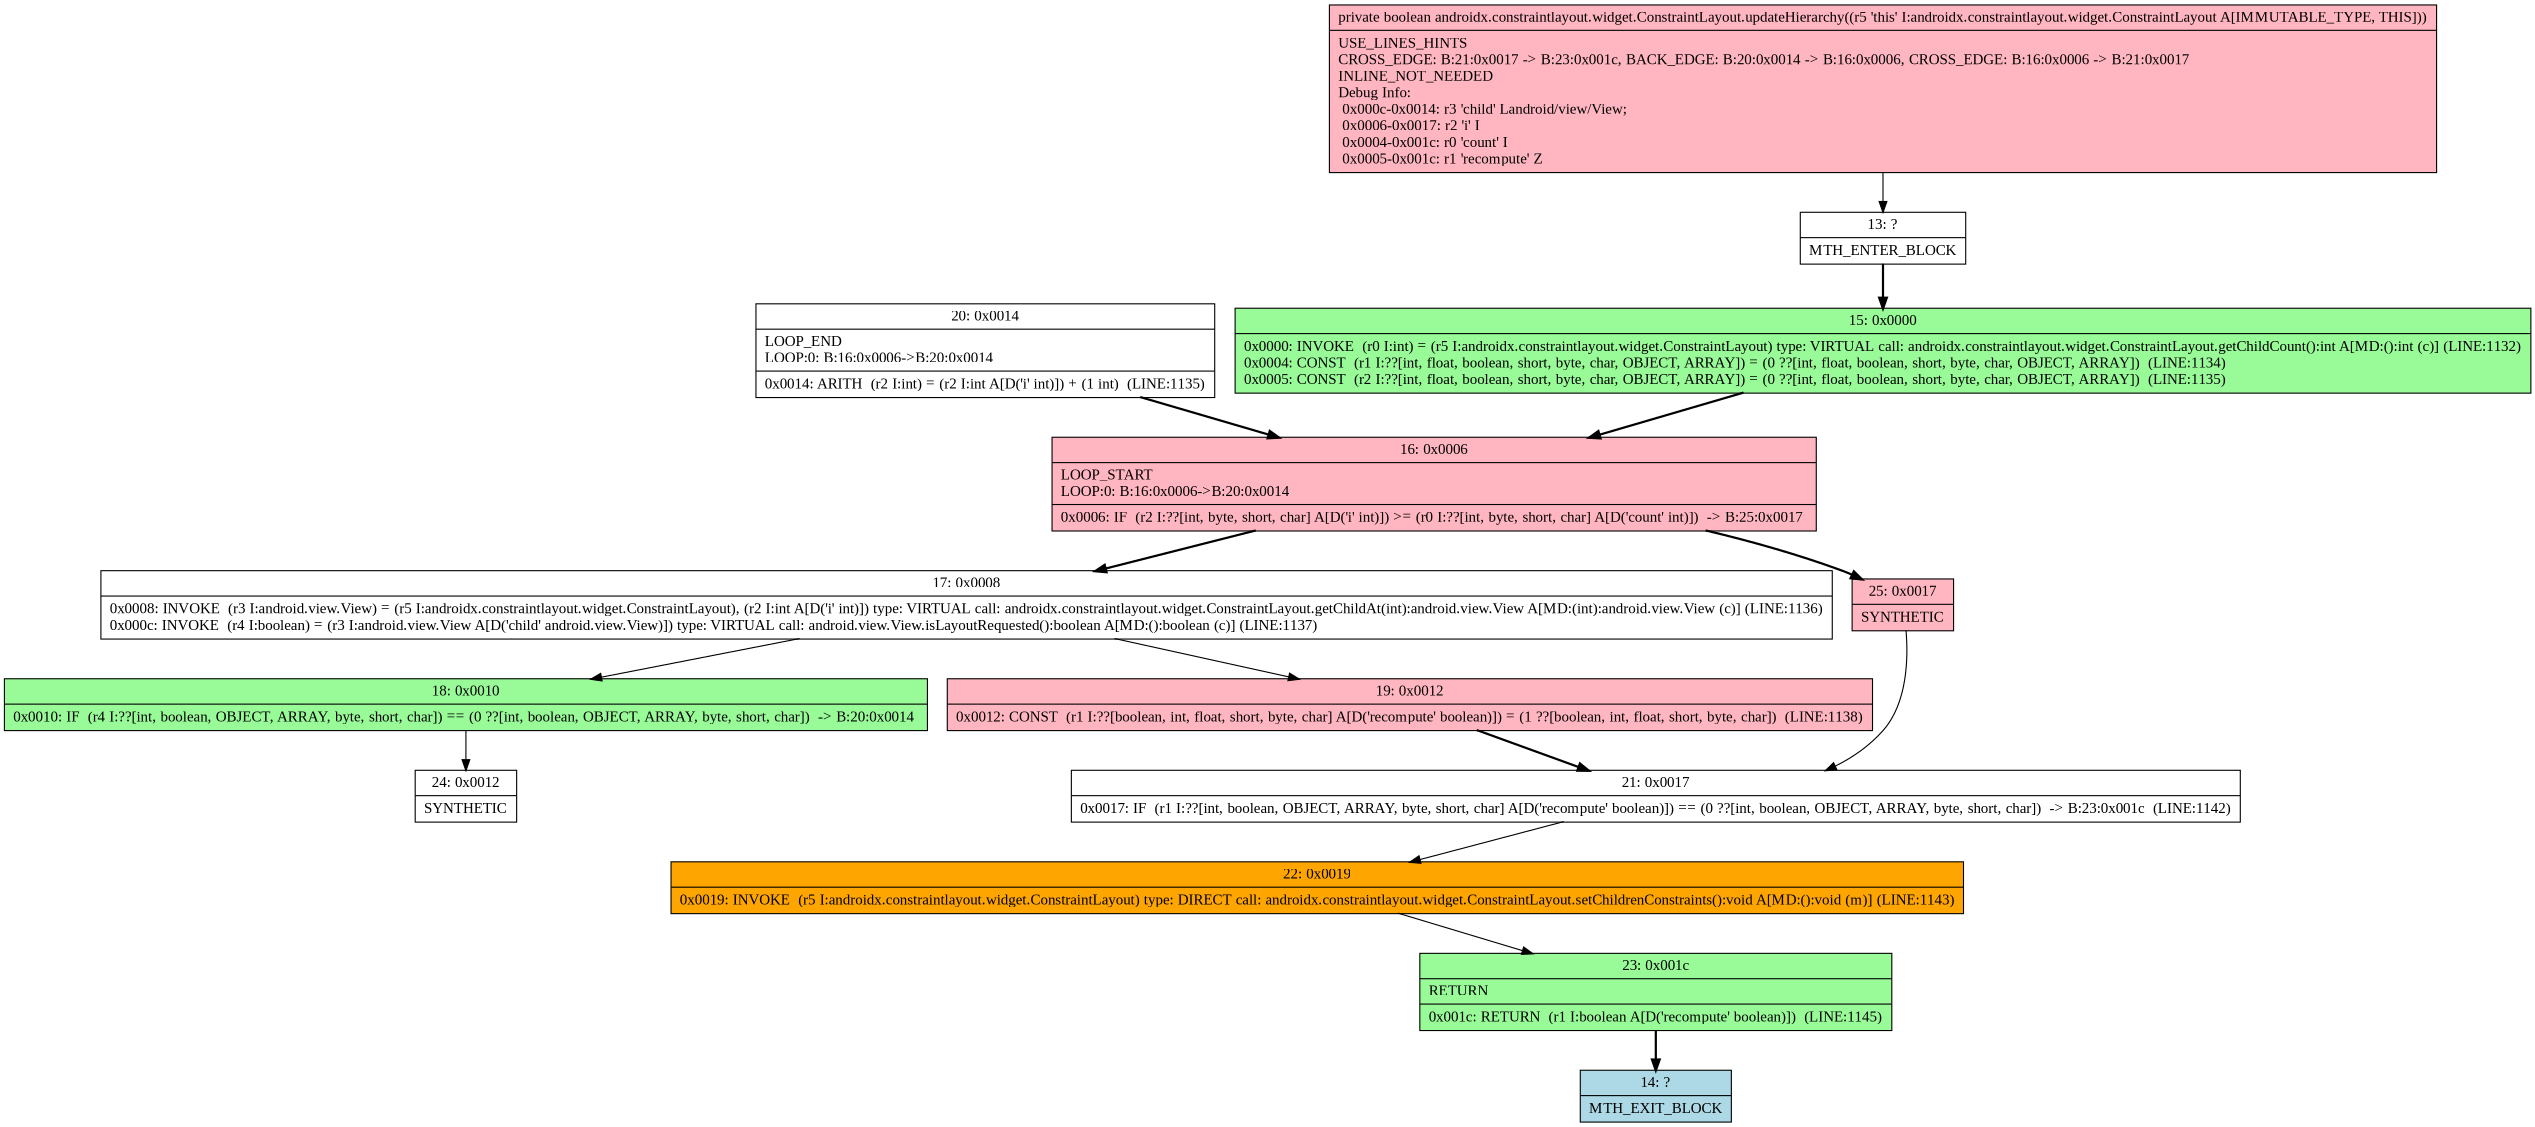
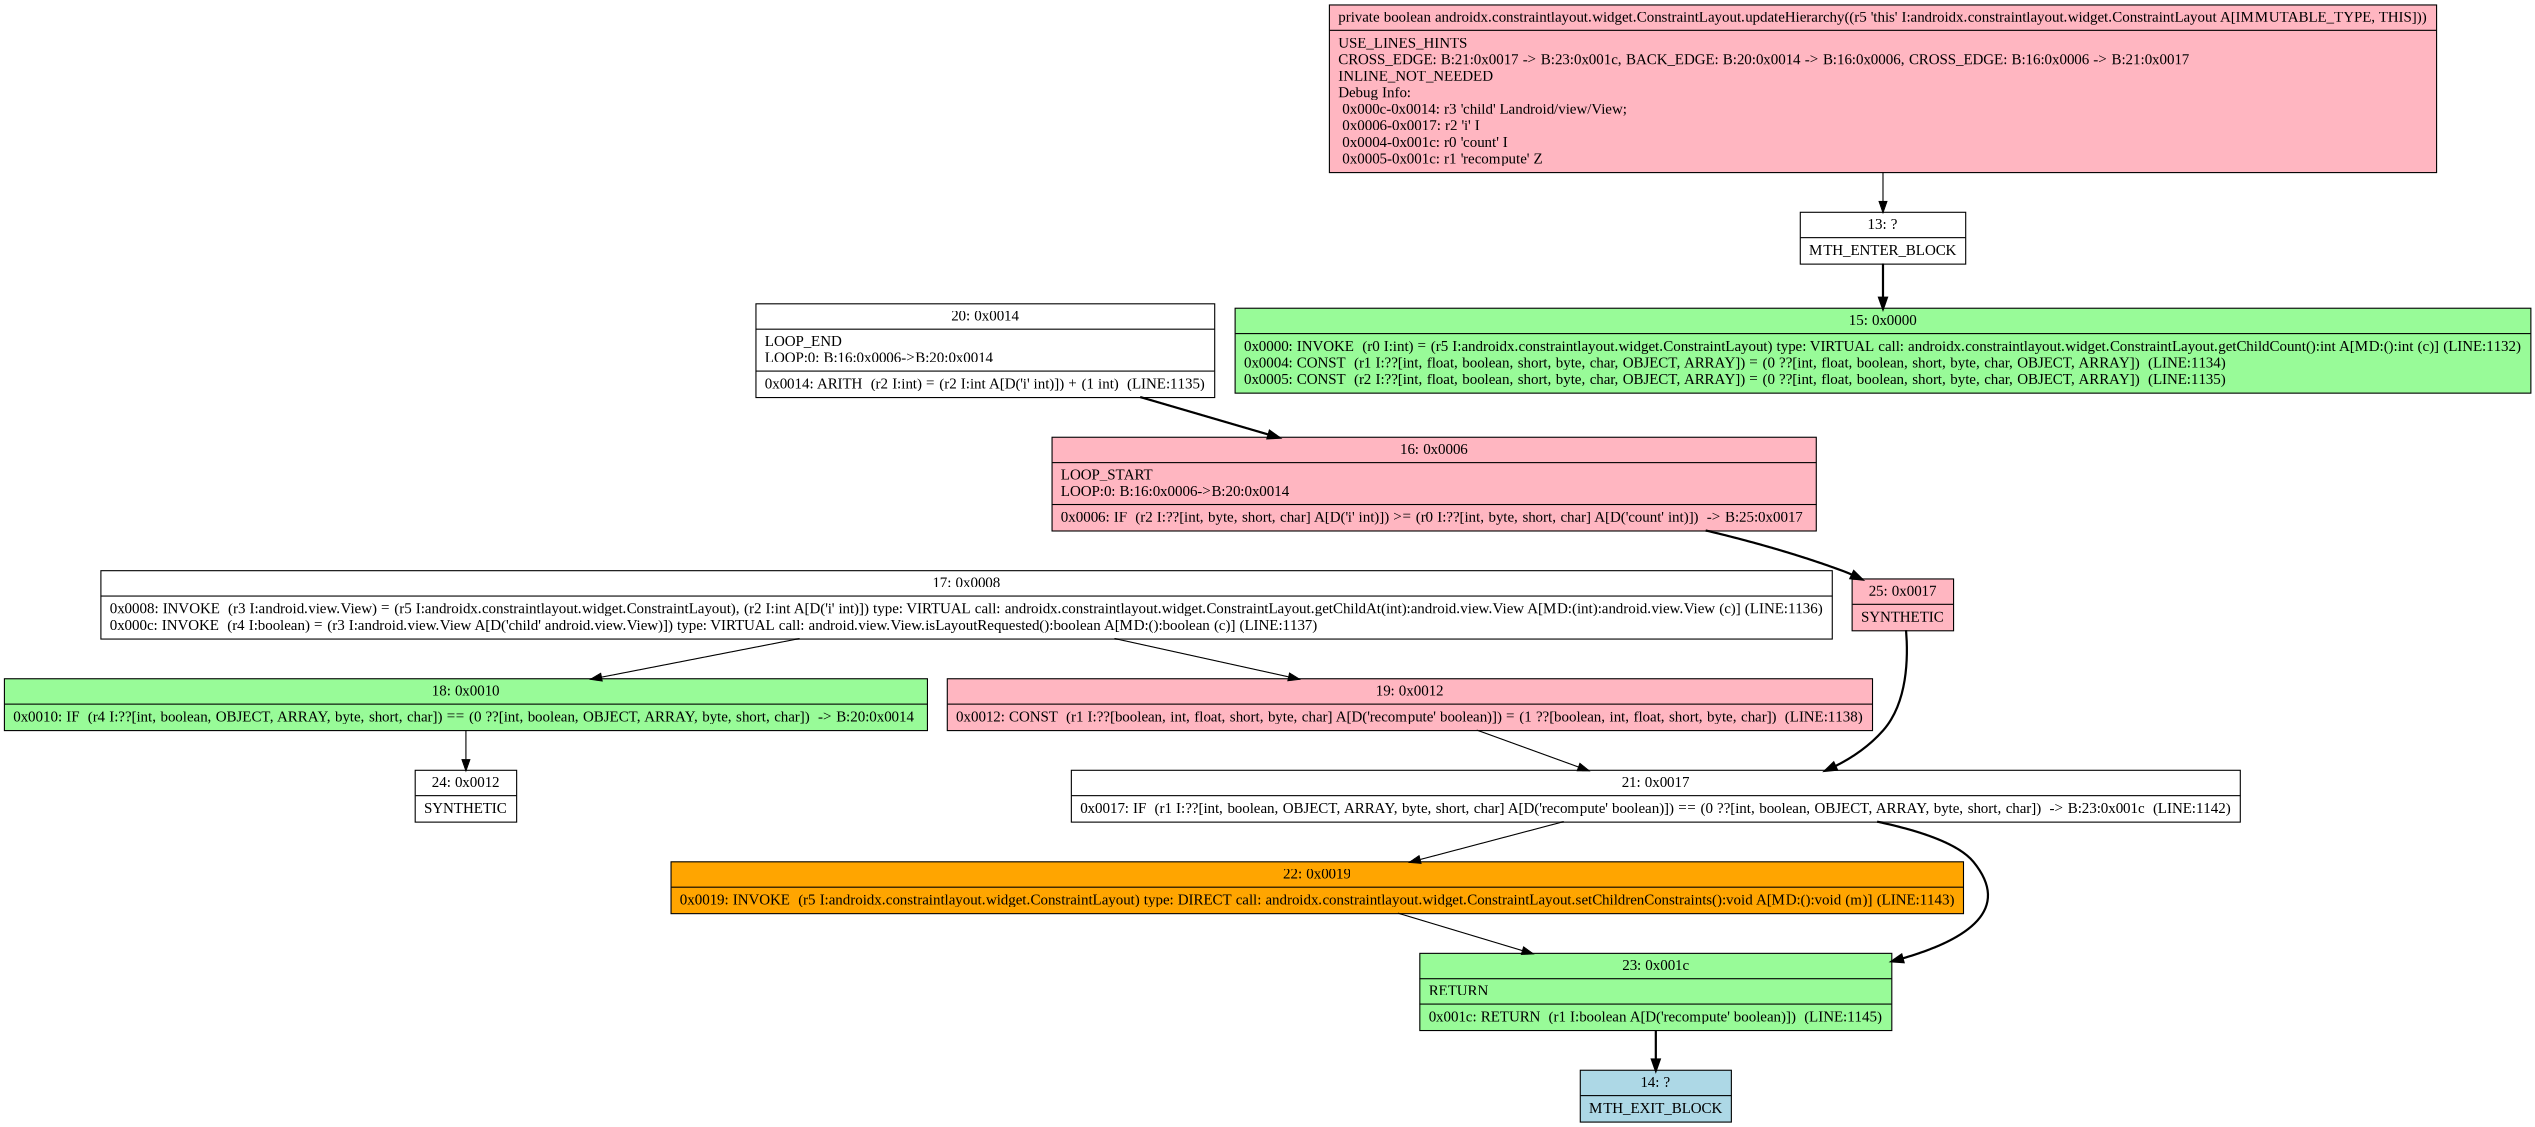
(1672, 414) -> none
(1181, 549) -> none
(1895, 711) -> (1895, 711)
(1528, 749) -> (1528, 749)
none -> (1985, 881)
